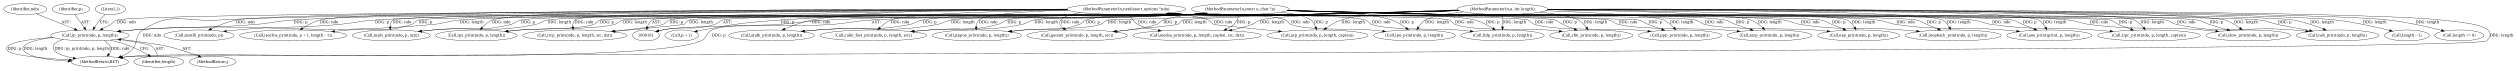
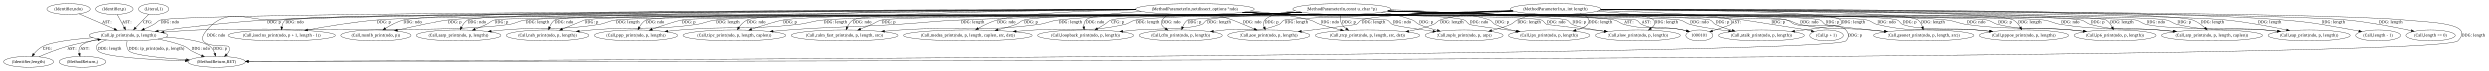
(1934, 22) -> (1118, 22)
(1503, 35) -> none
(2049, 35) -> (1269, 35)
